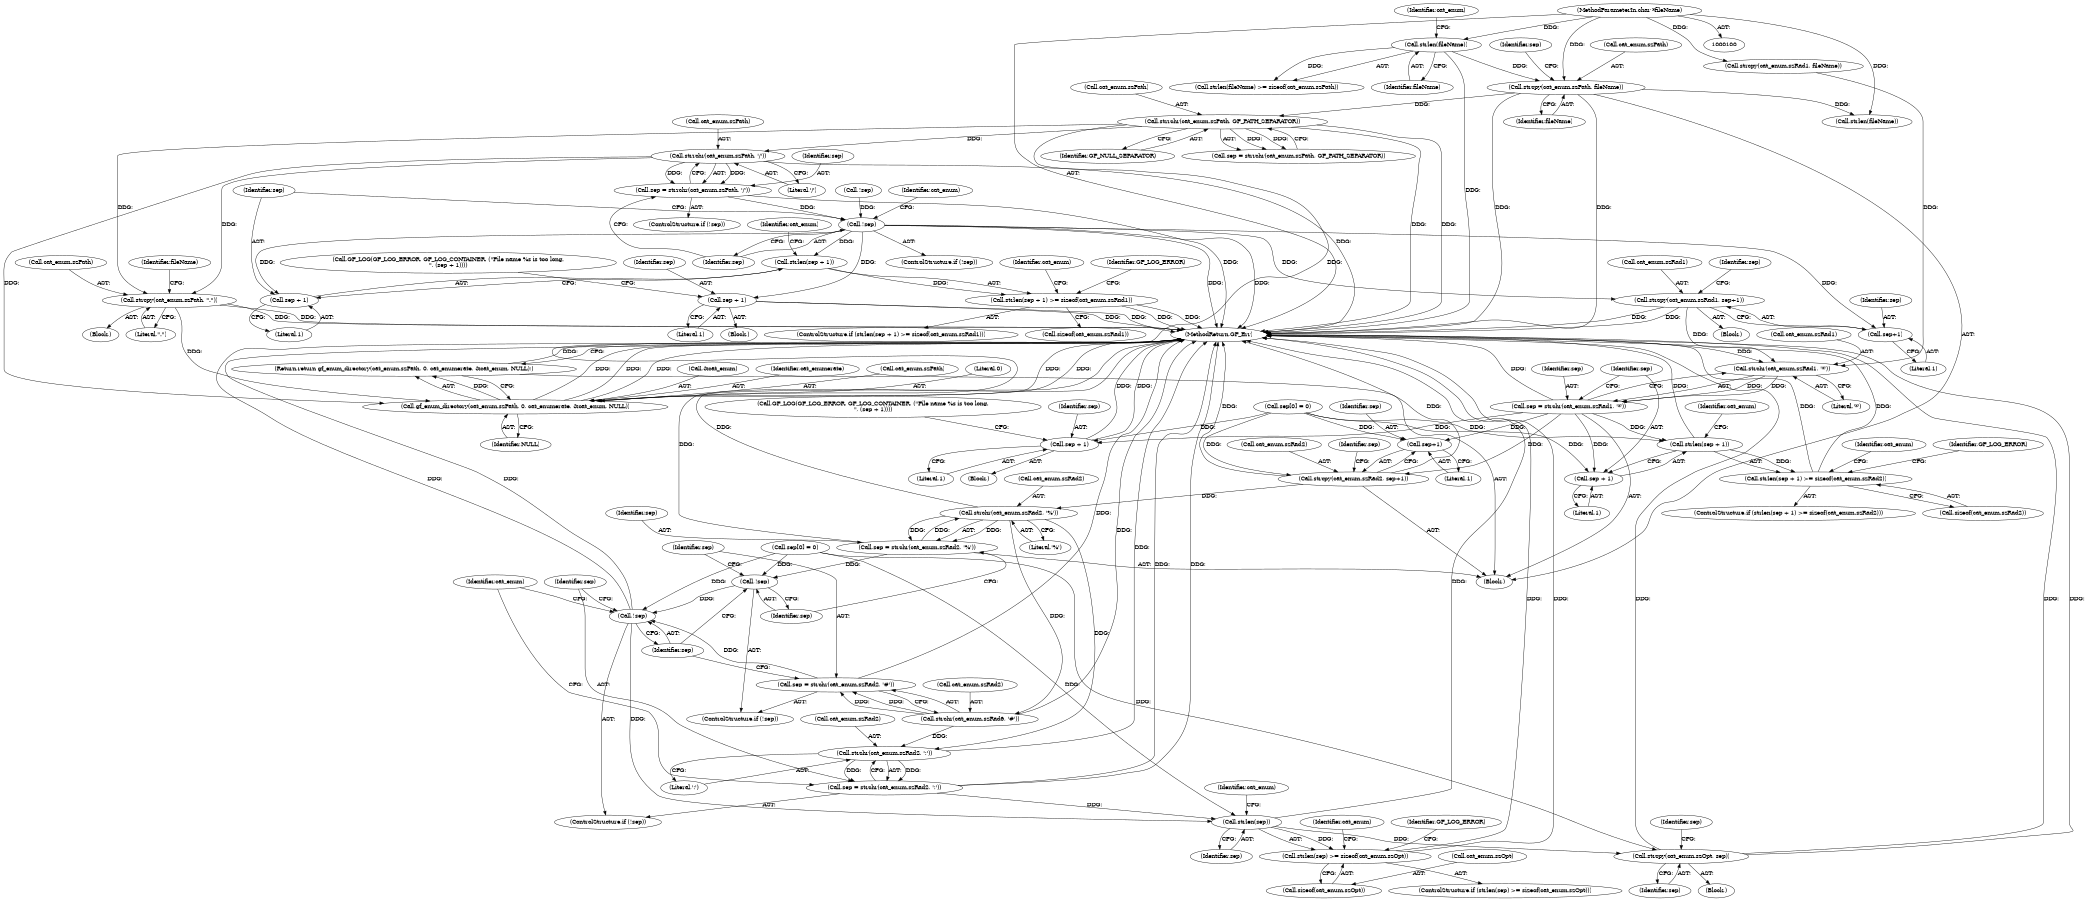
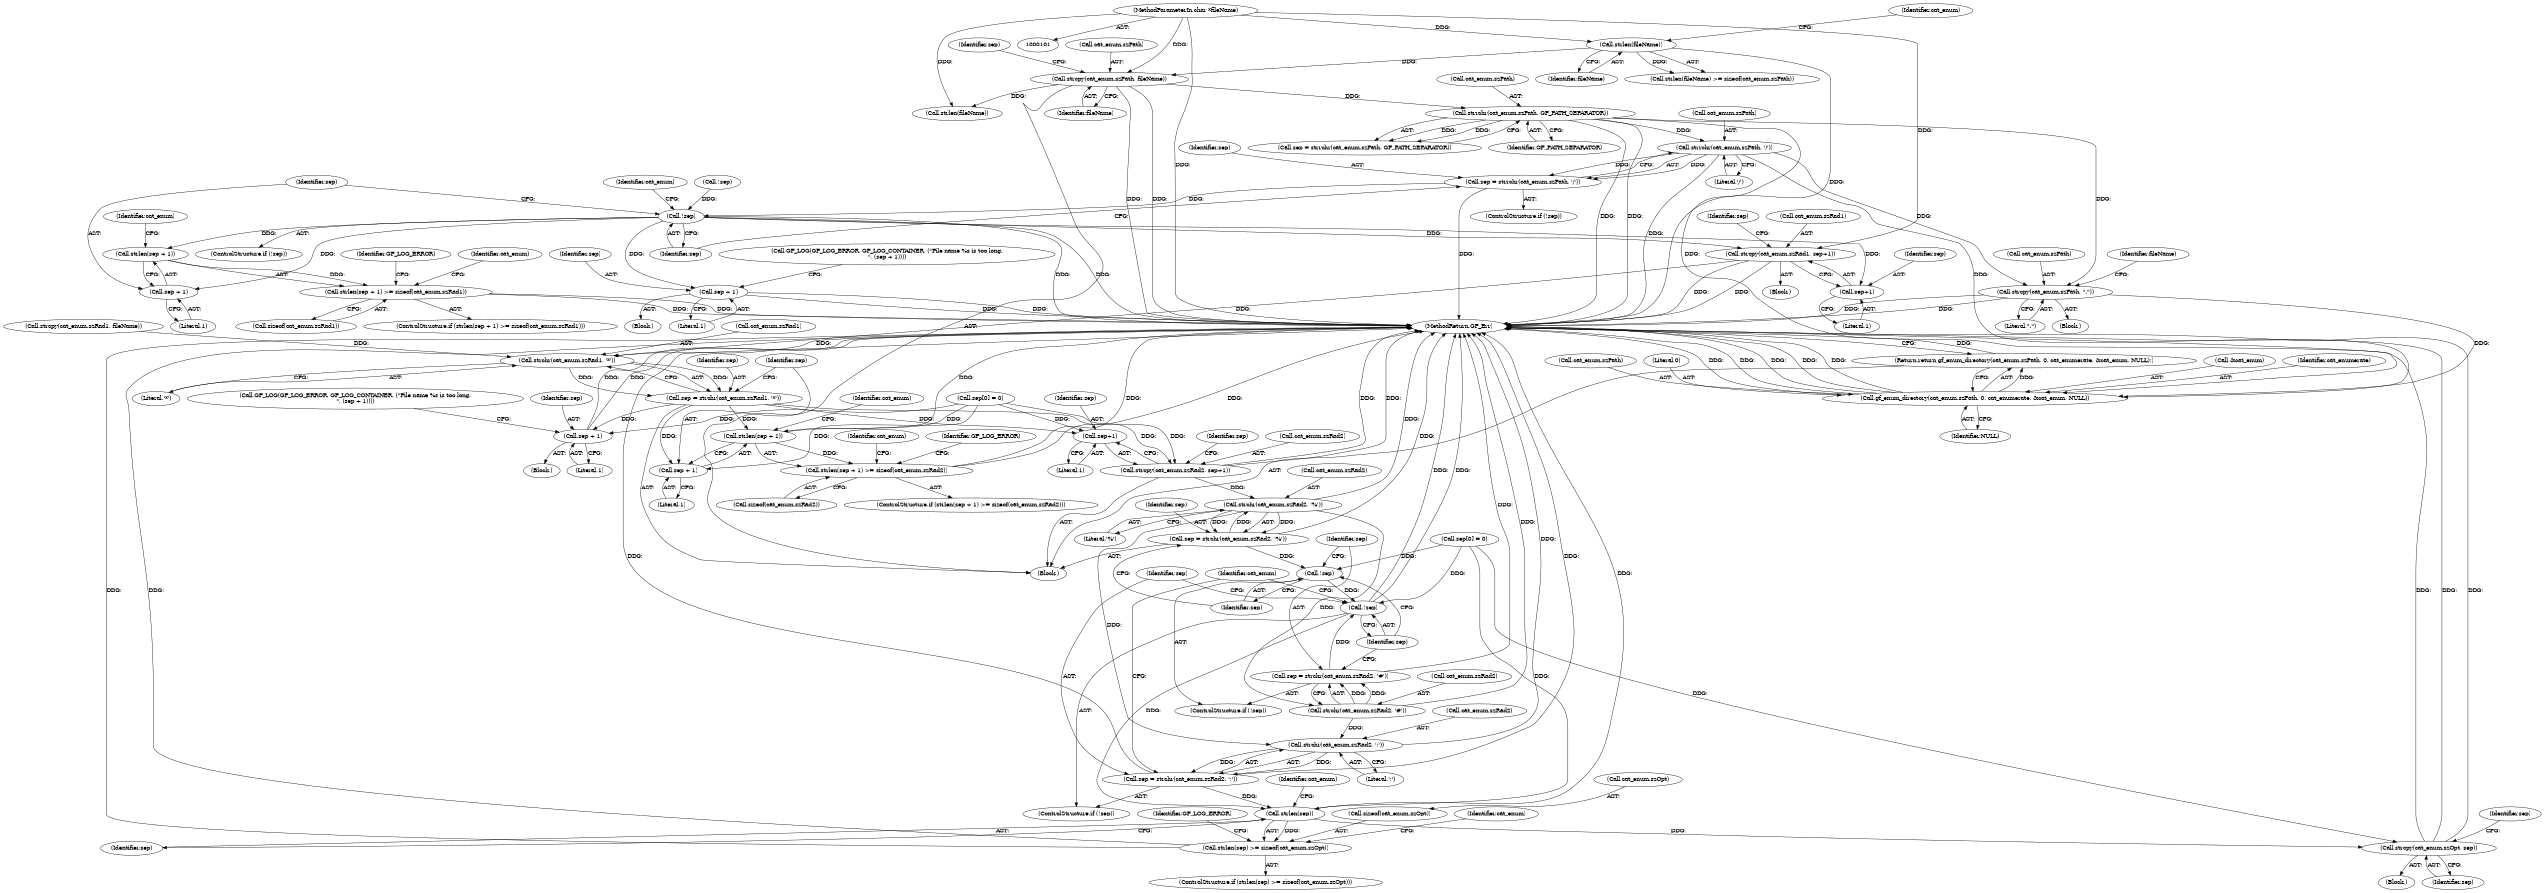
(1686, 38) -> (1725, 27)
(1724, 45) -> (1038, 45)
(1108, 156) -> (1554, 148)
(1074, 173) -> (1184, 165)
none -> (359, 314)
(1429, 342) -> none
(970, 719) -> (1357, 711)
(879, 771) -> (1253, 762)
(1322, 870) -> none
